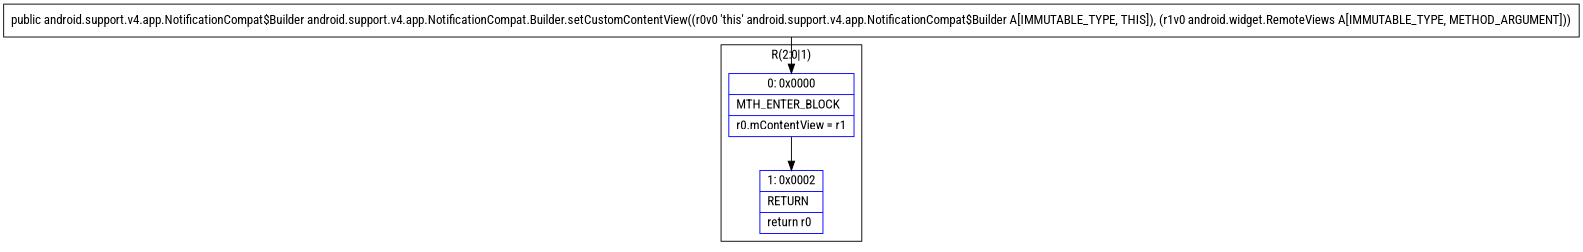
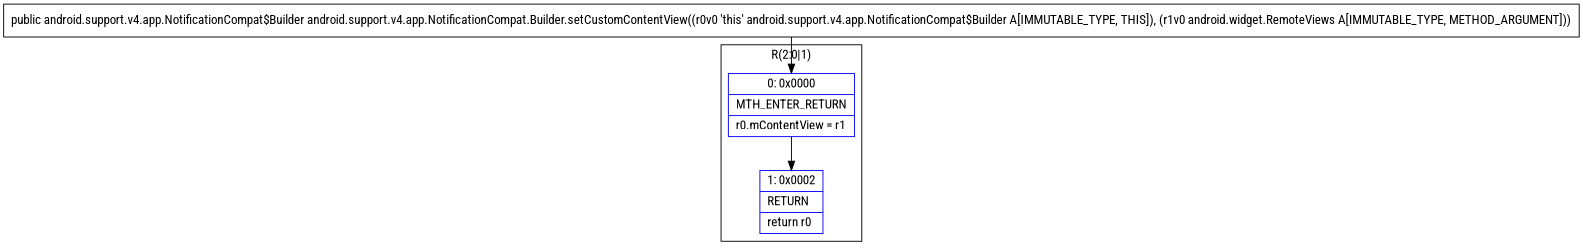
(788, 105) -> (791, 105)
